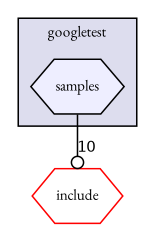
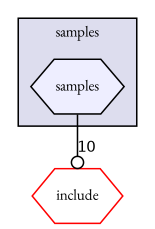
(77, 33) -> (77, 33)
